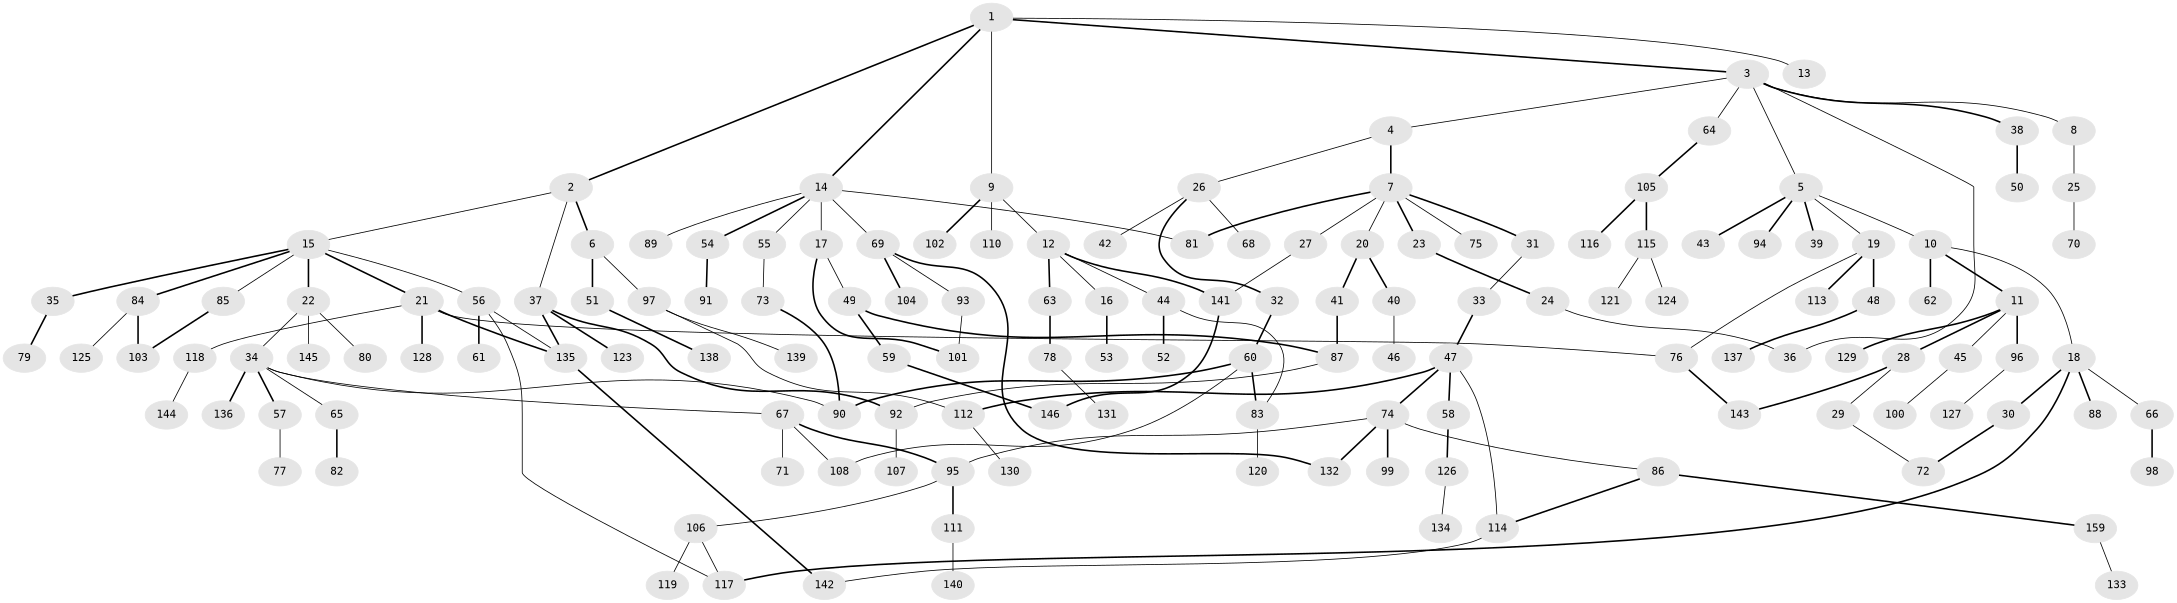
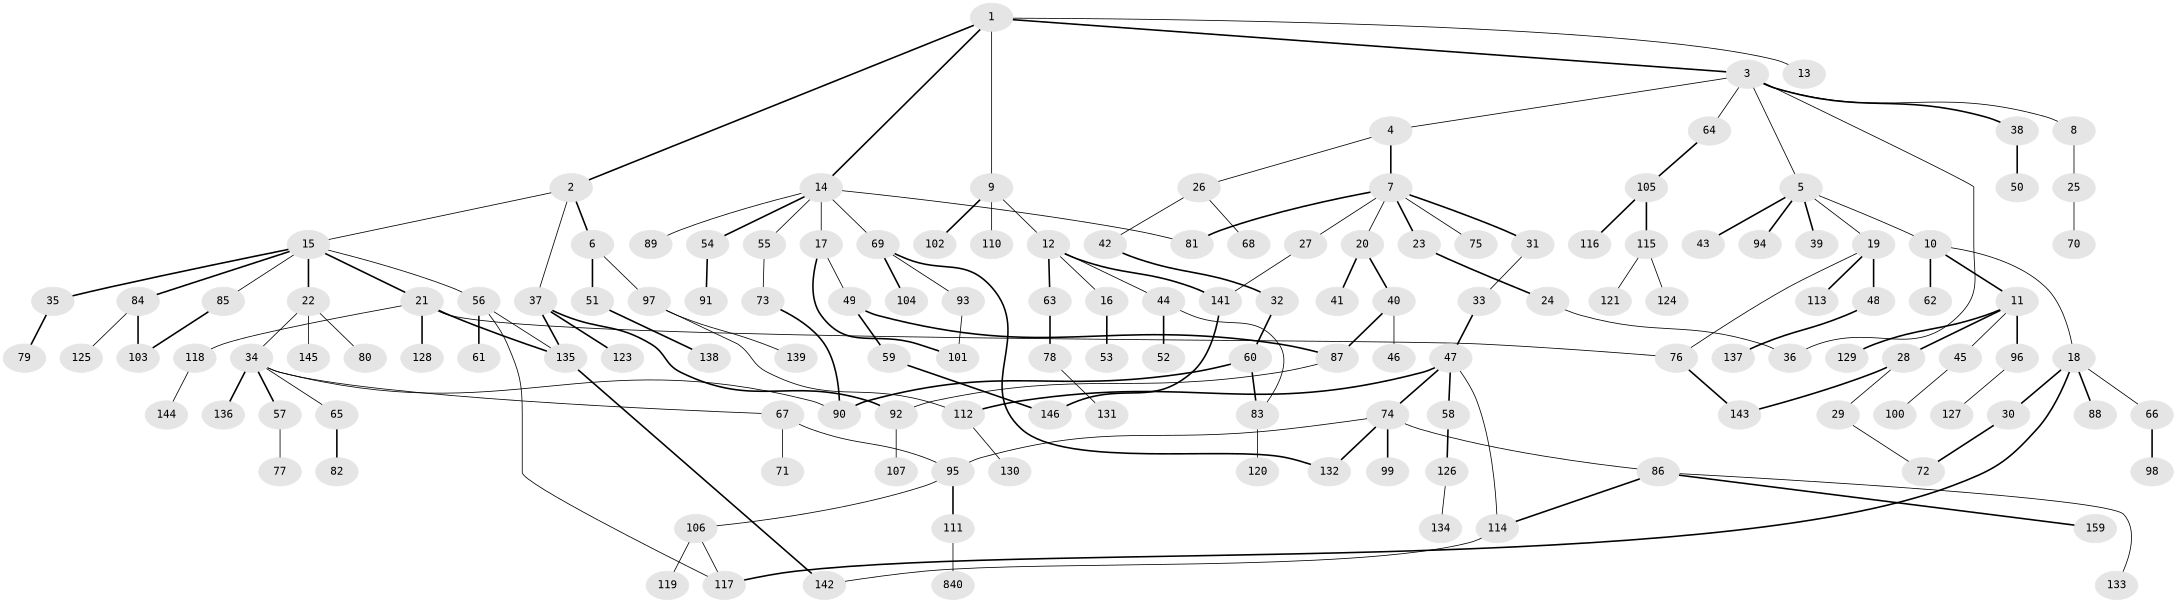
(1177, 271) -> (1192, 272)
(1337, 330) -> (1366, 330)
(868, 443) -> (868, 443)
(839, 472) -> none
(2106, 557) -> (1920, 489)
(953, 585) -> (953, 585)
